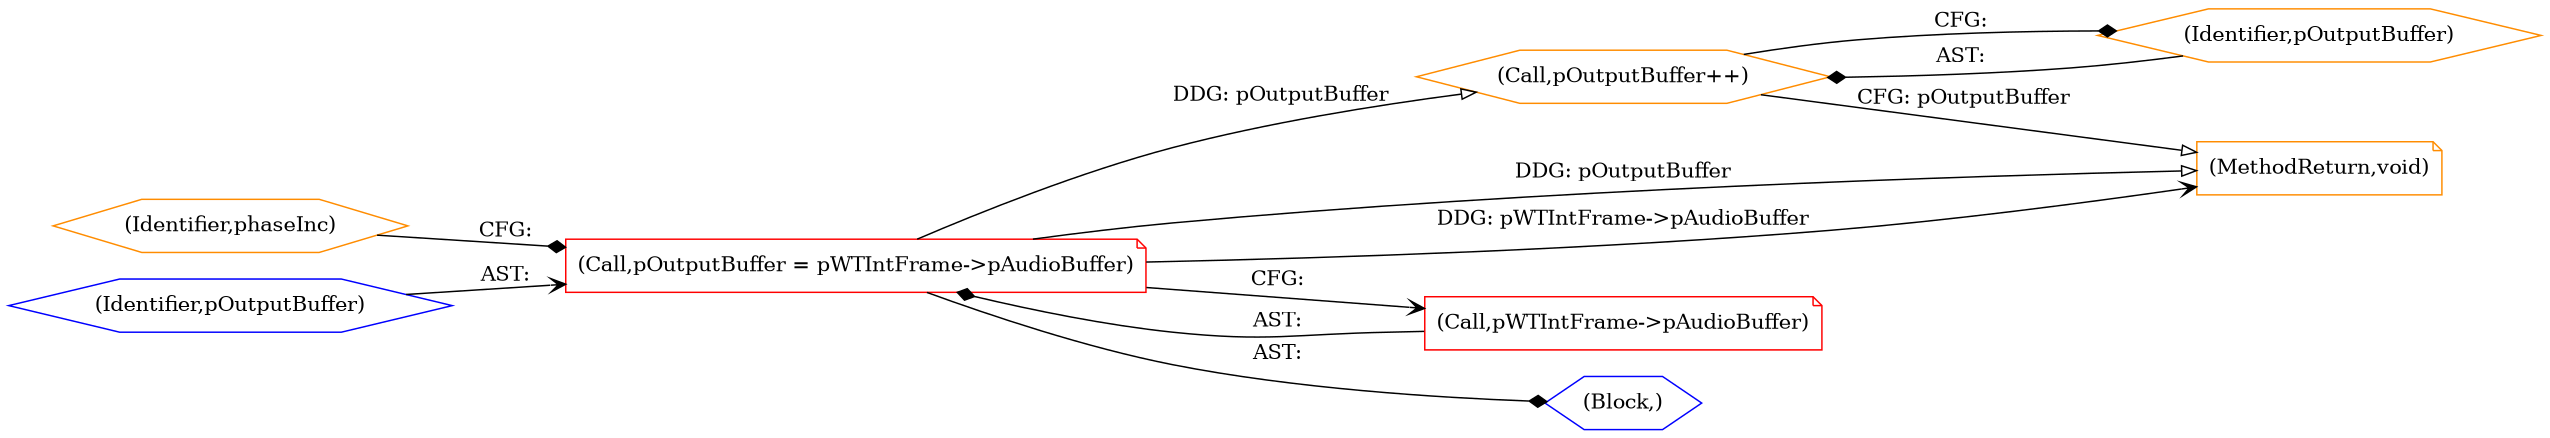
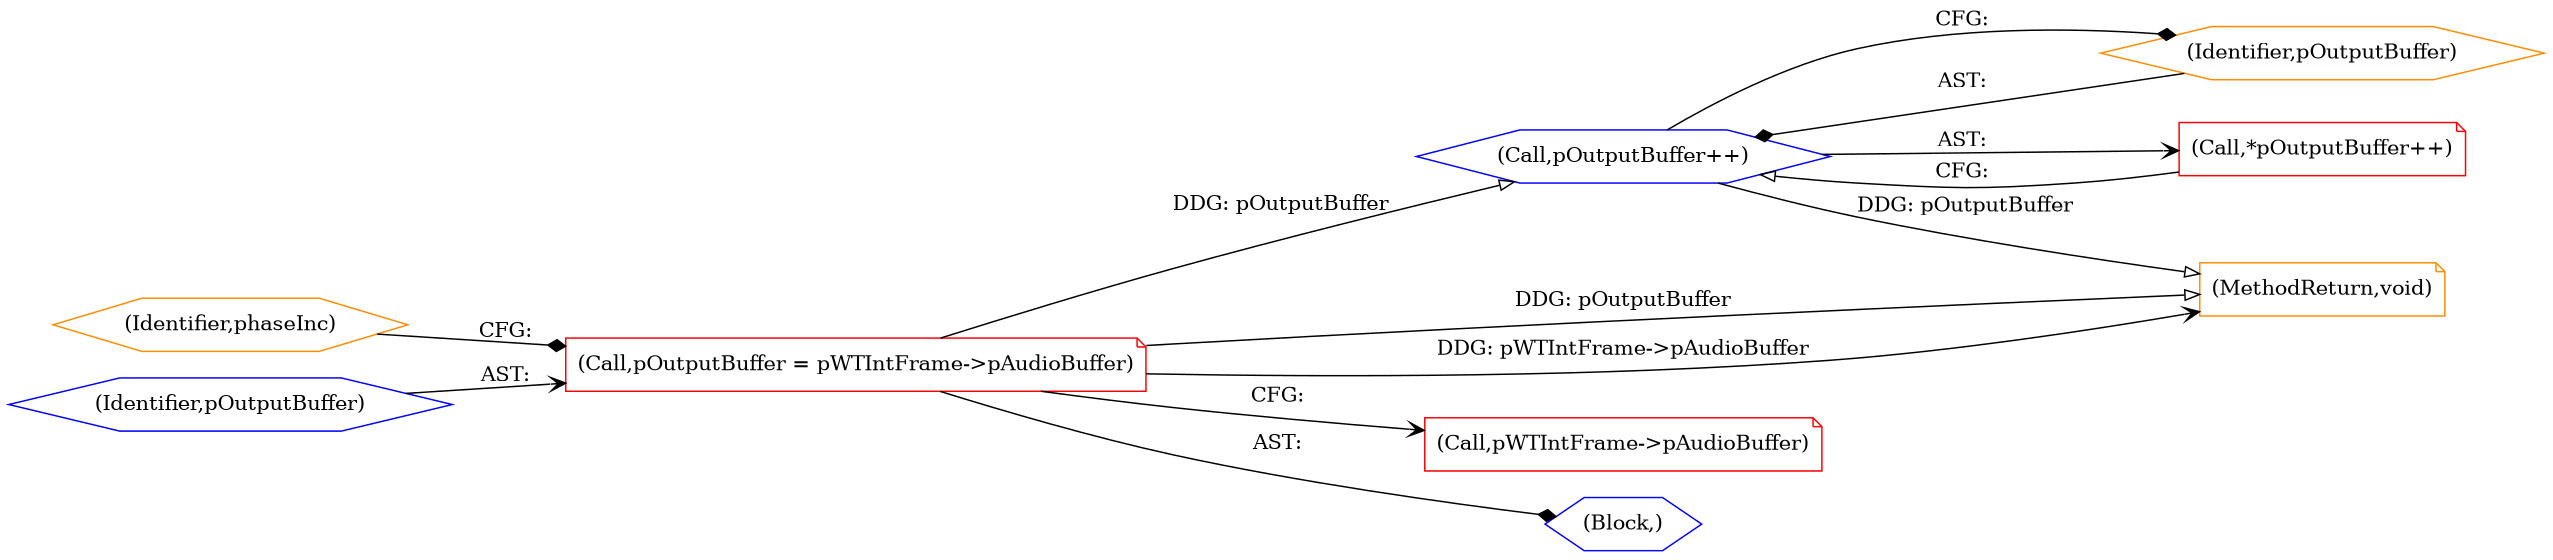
(1623, 77) -> (1623, 156)
(1964, 98) -> (1966, 206)
none -> (2322, 149)
(1198, 334) -> none
